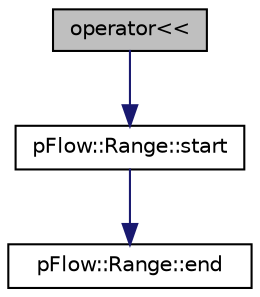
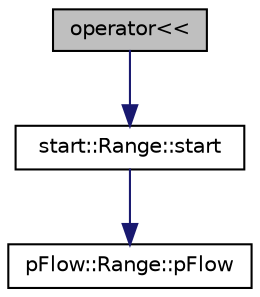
(130, 148) -> (130, 148)
(130, 266) -> (130, 266)
